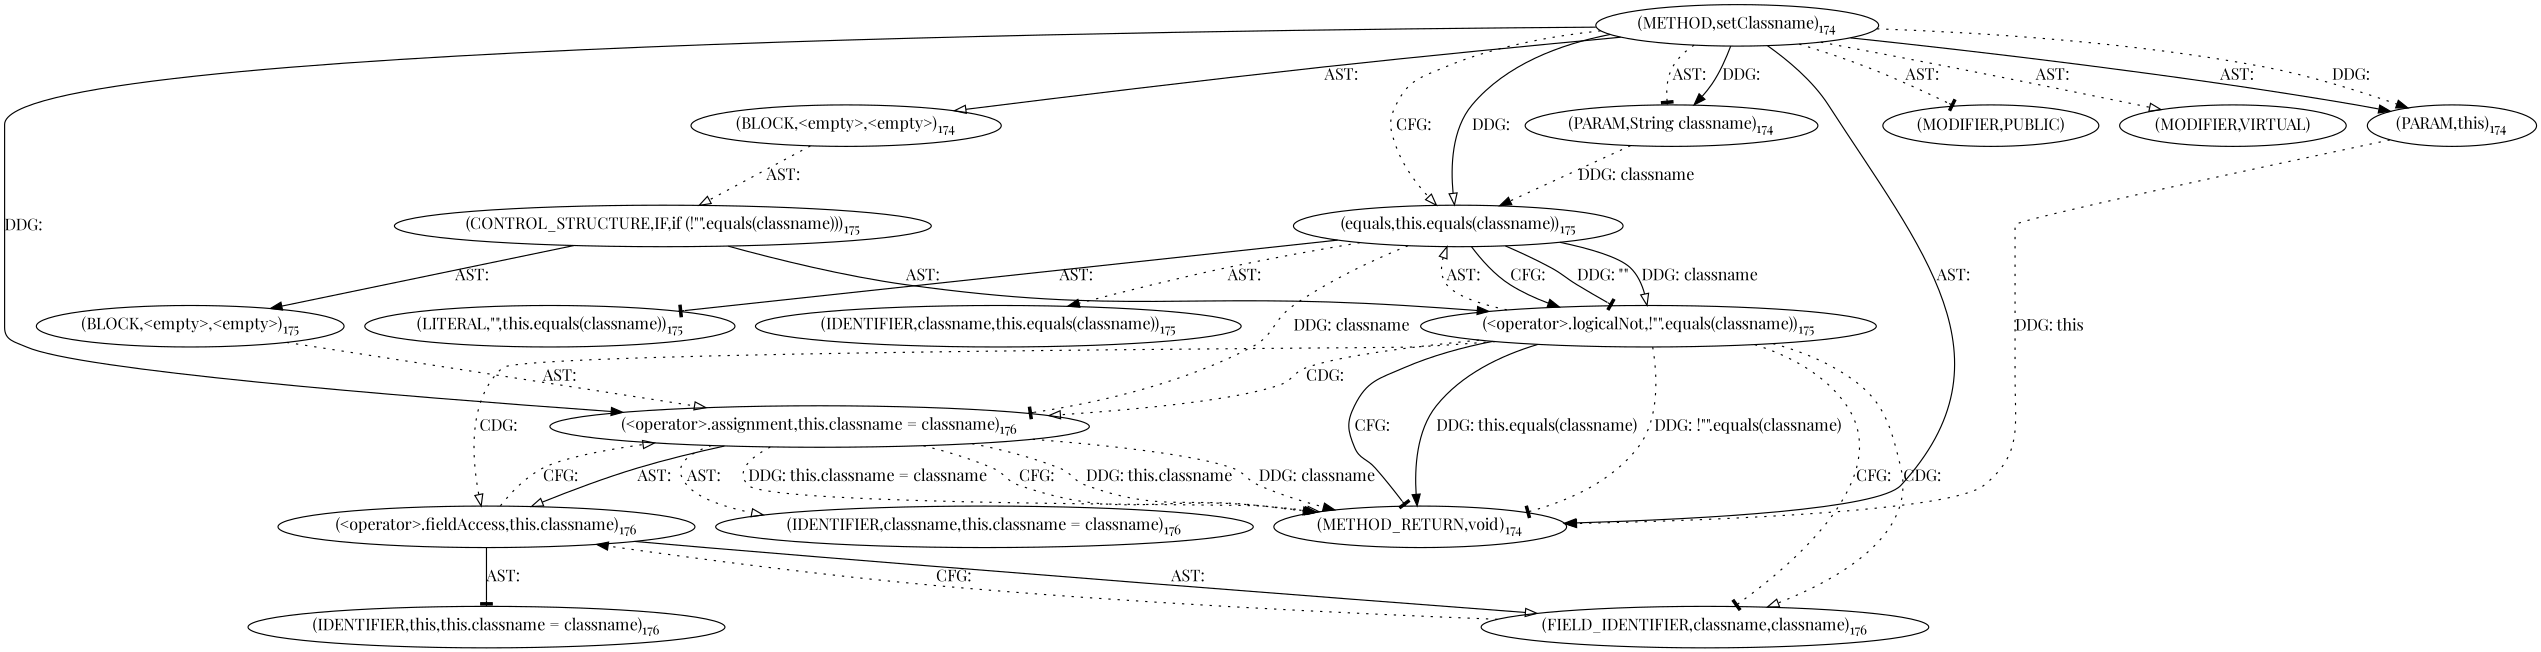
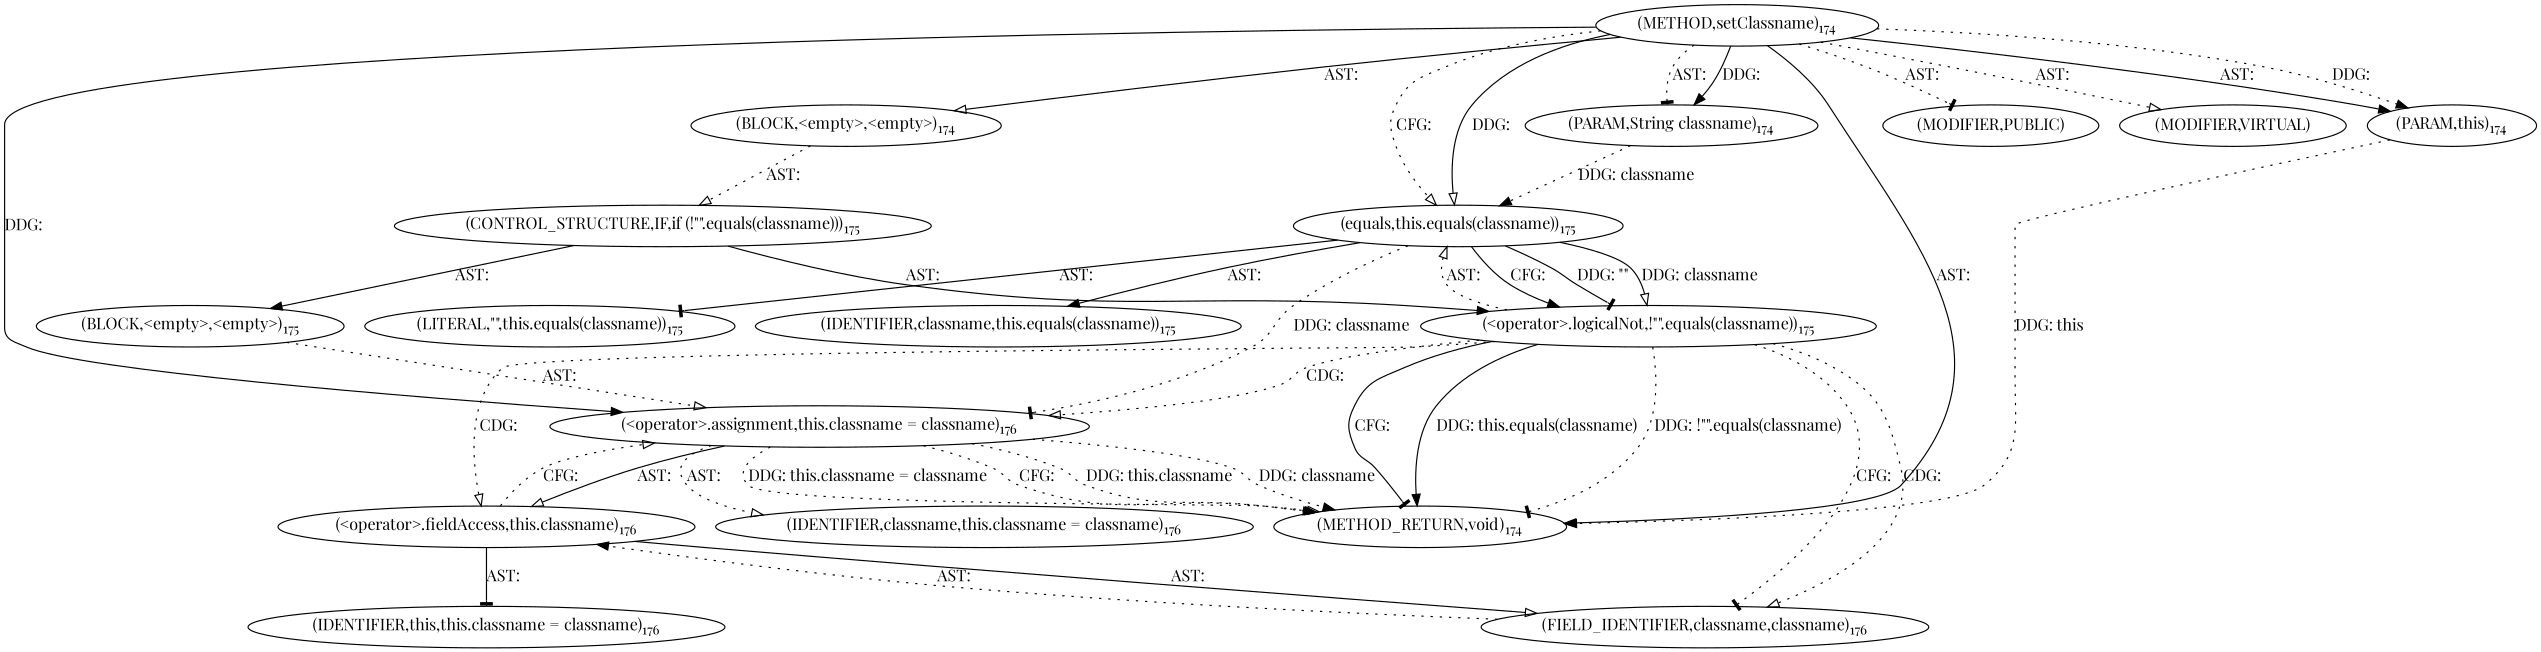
(1219, 269) -> (1219, 269)
(956, 577) -> (957, 577)
